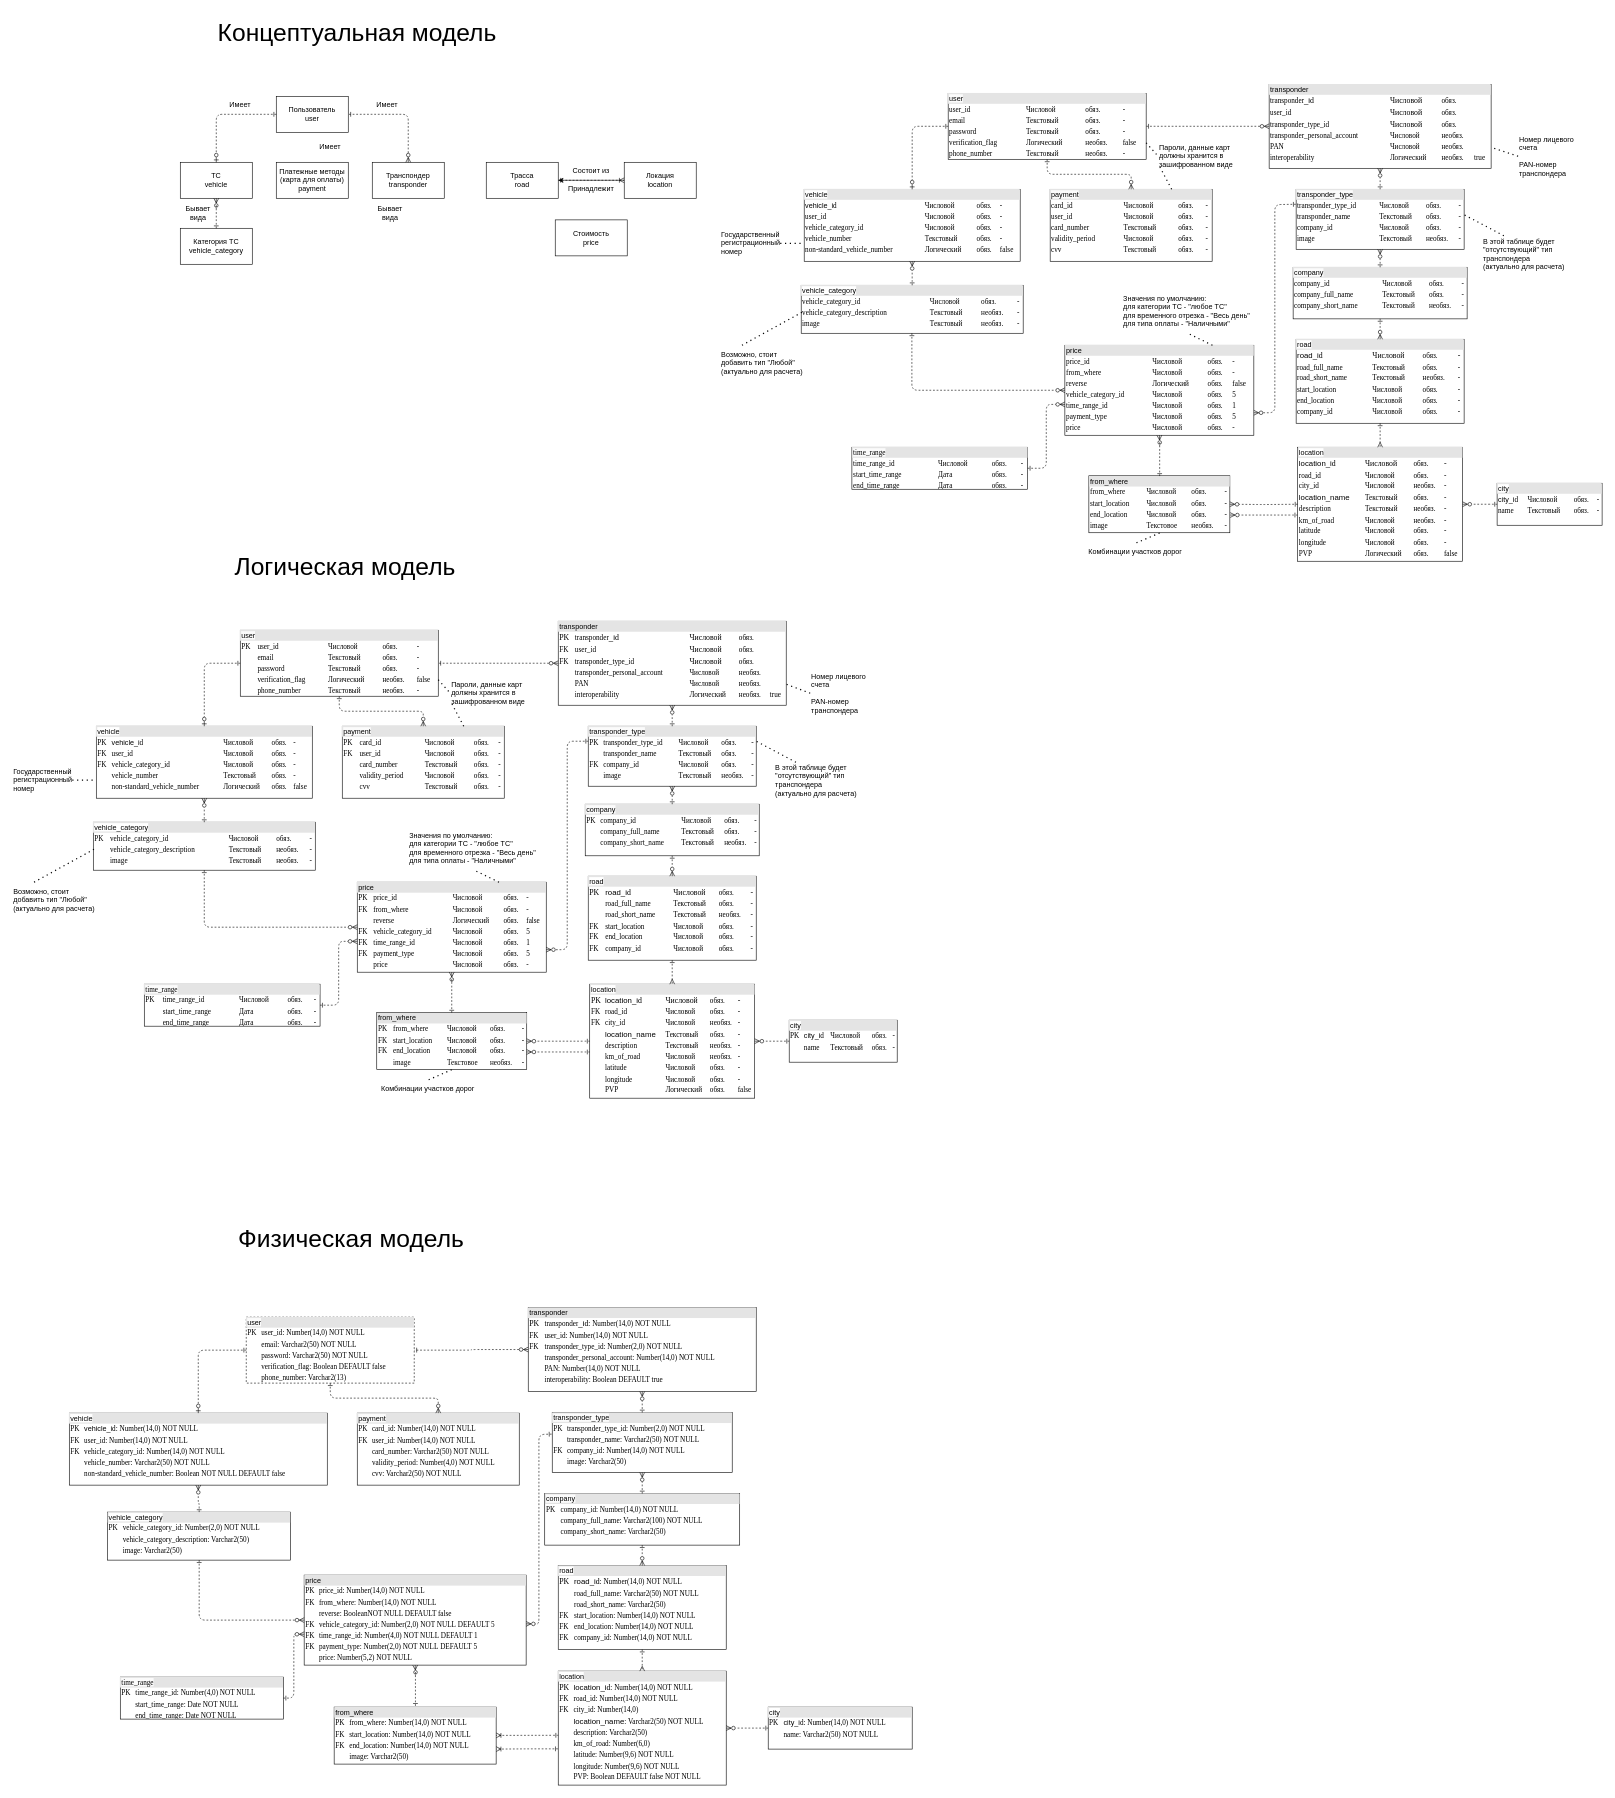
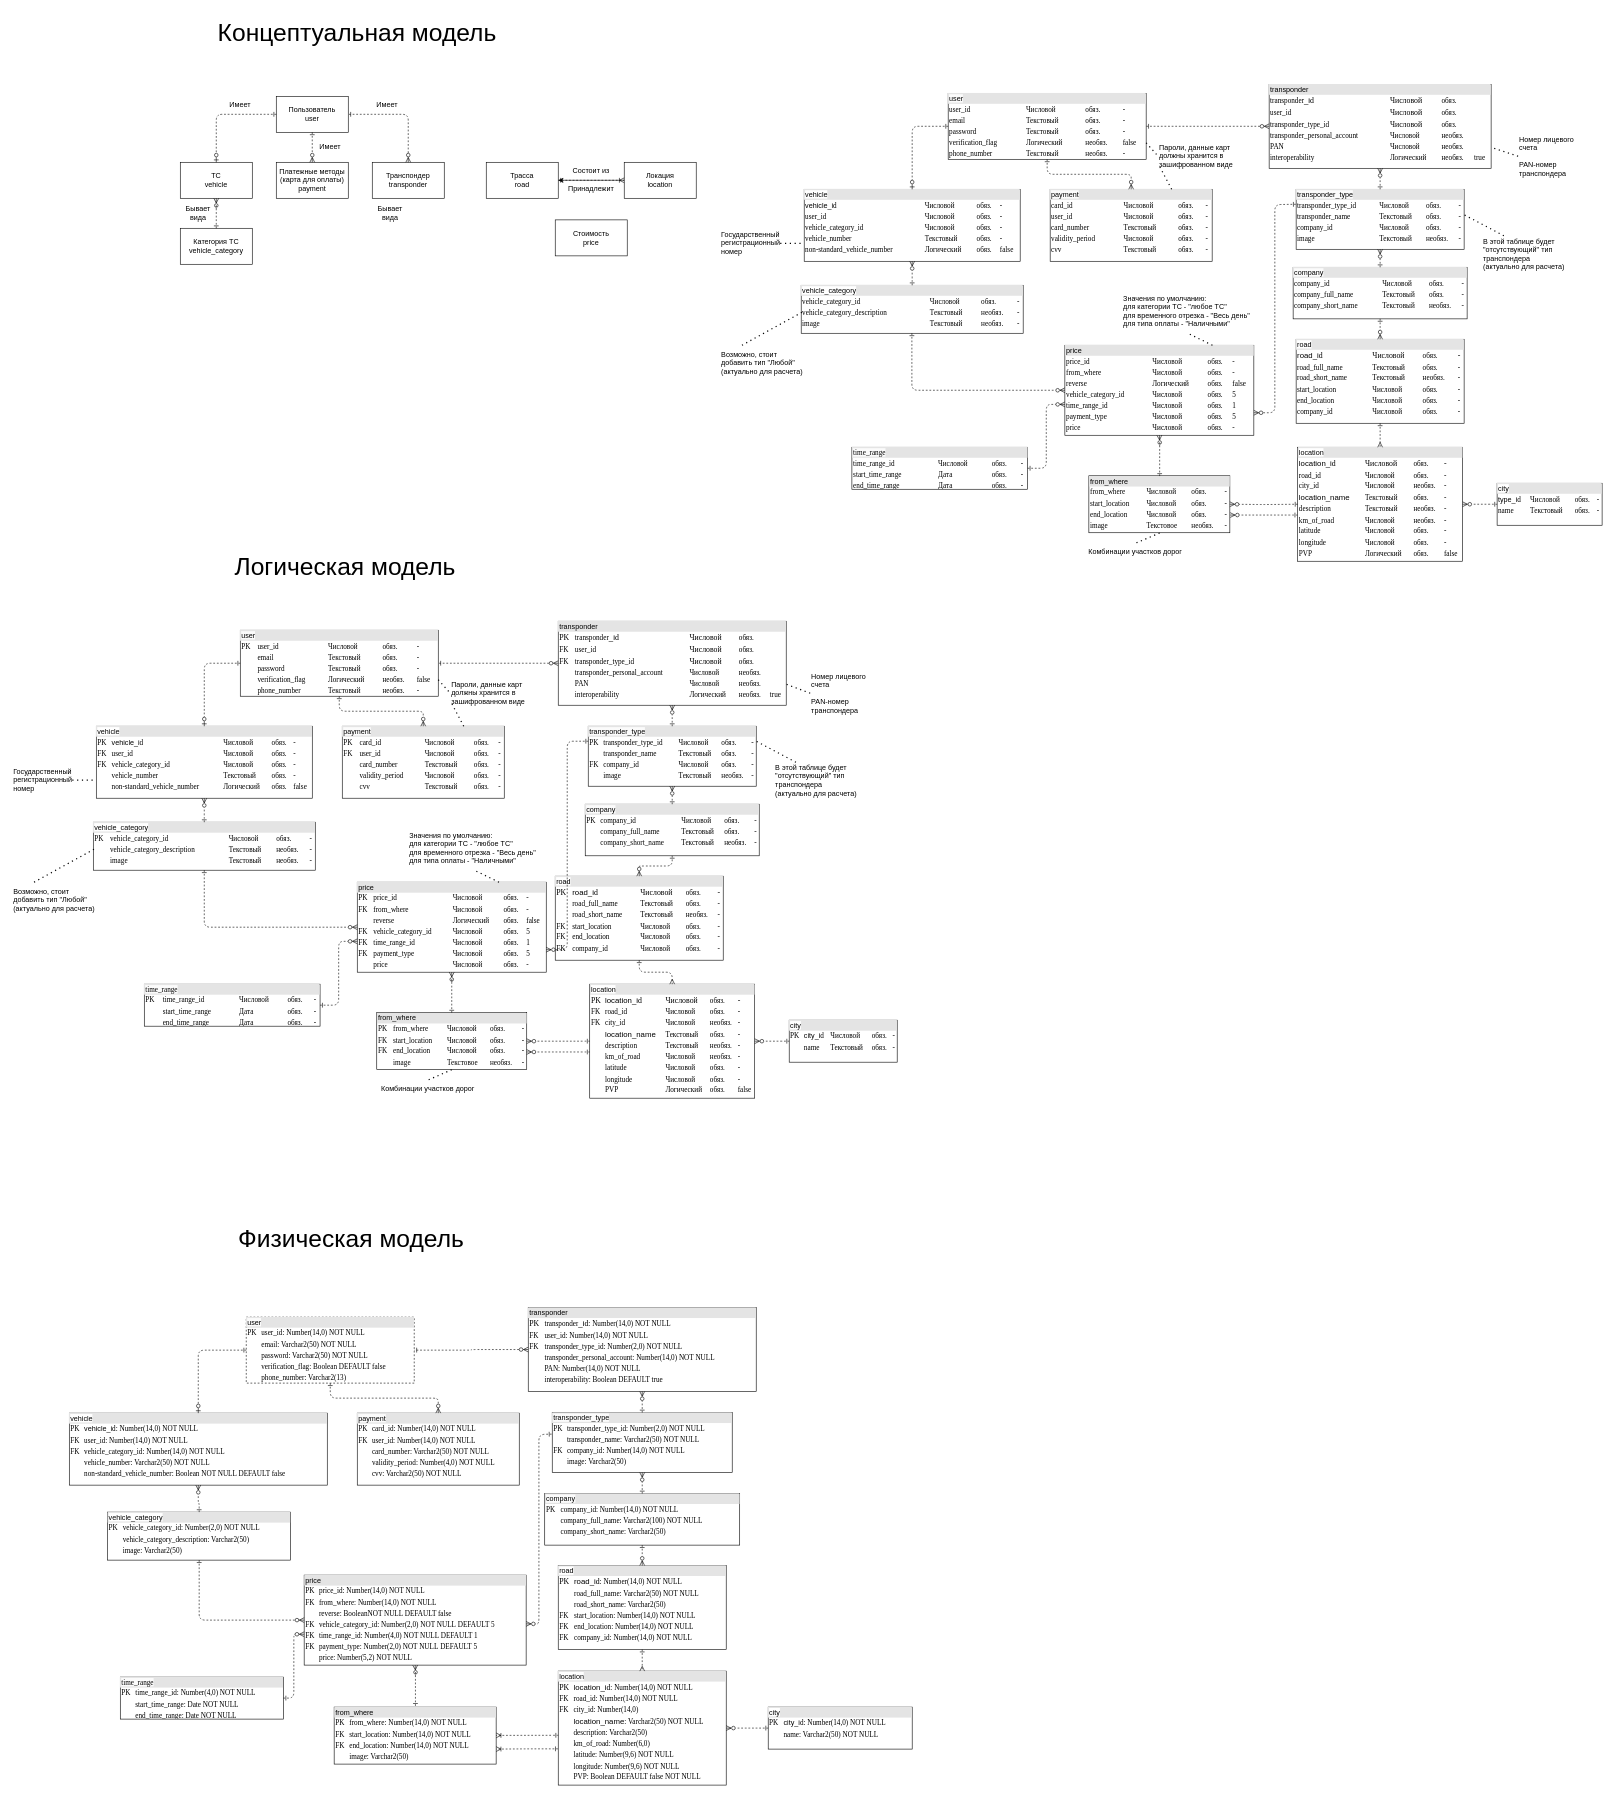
none -> (312, 143)
(1537, 496) -> (1538, 496)
(672, 918) -> (639, 918)
